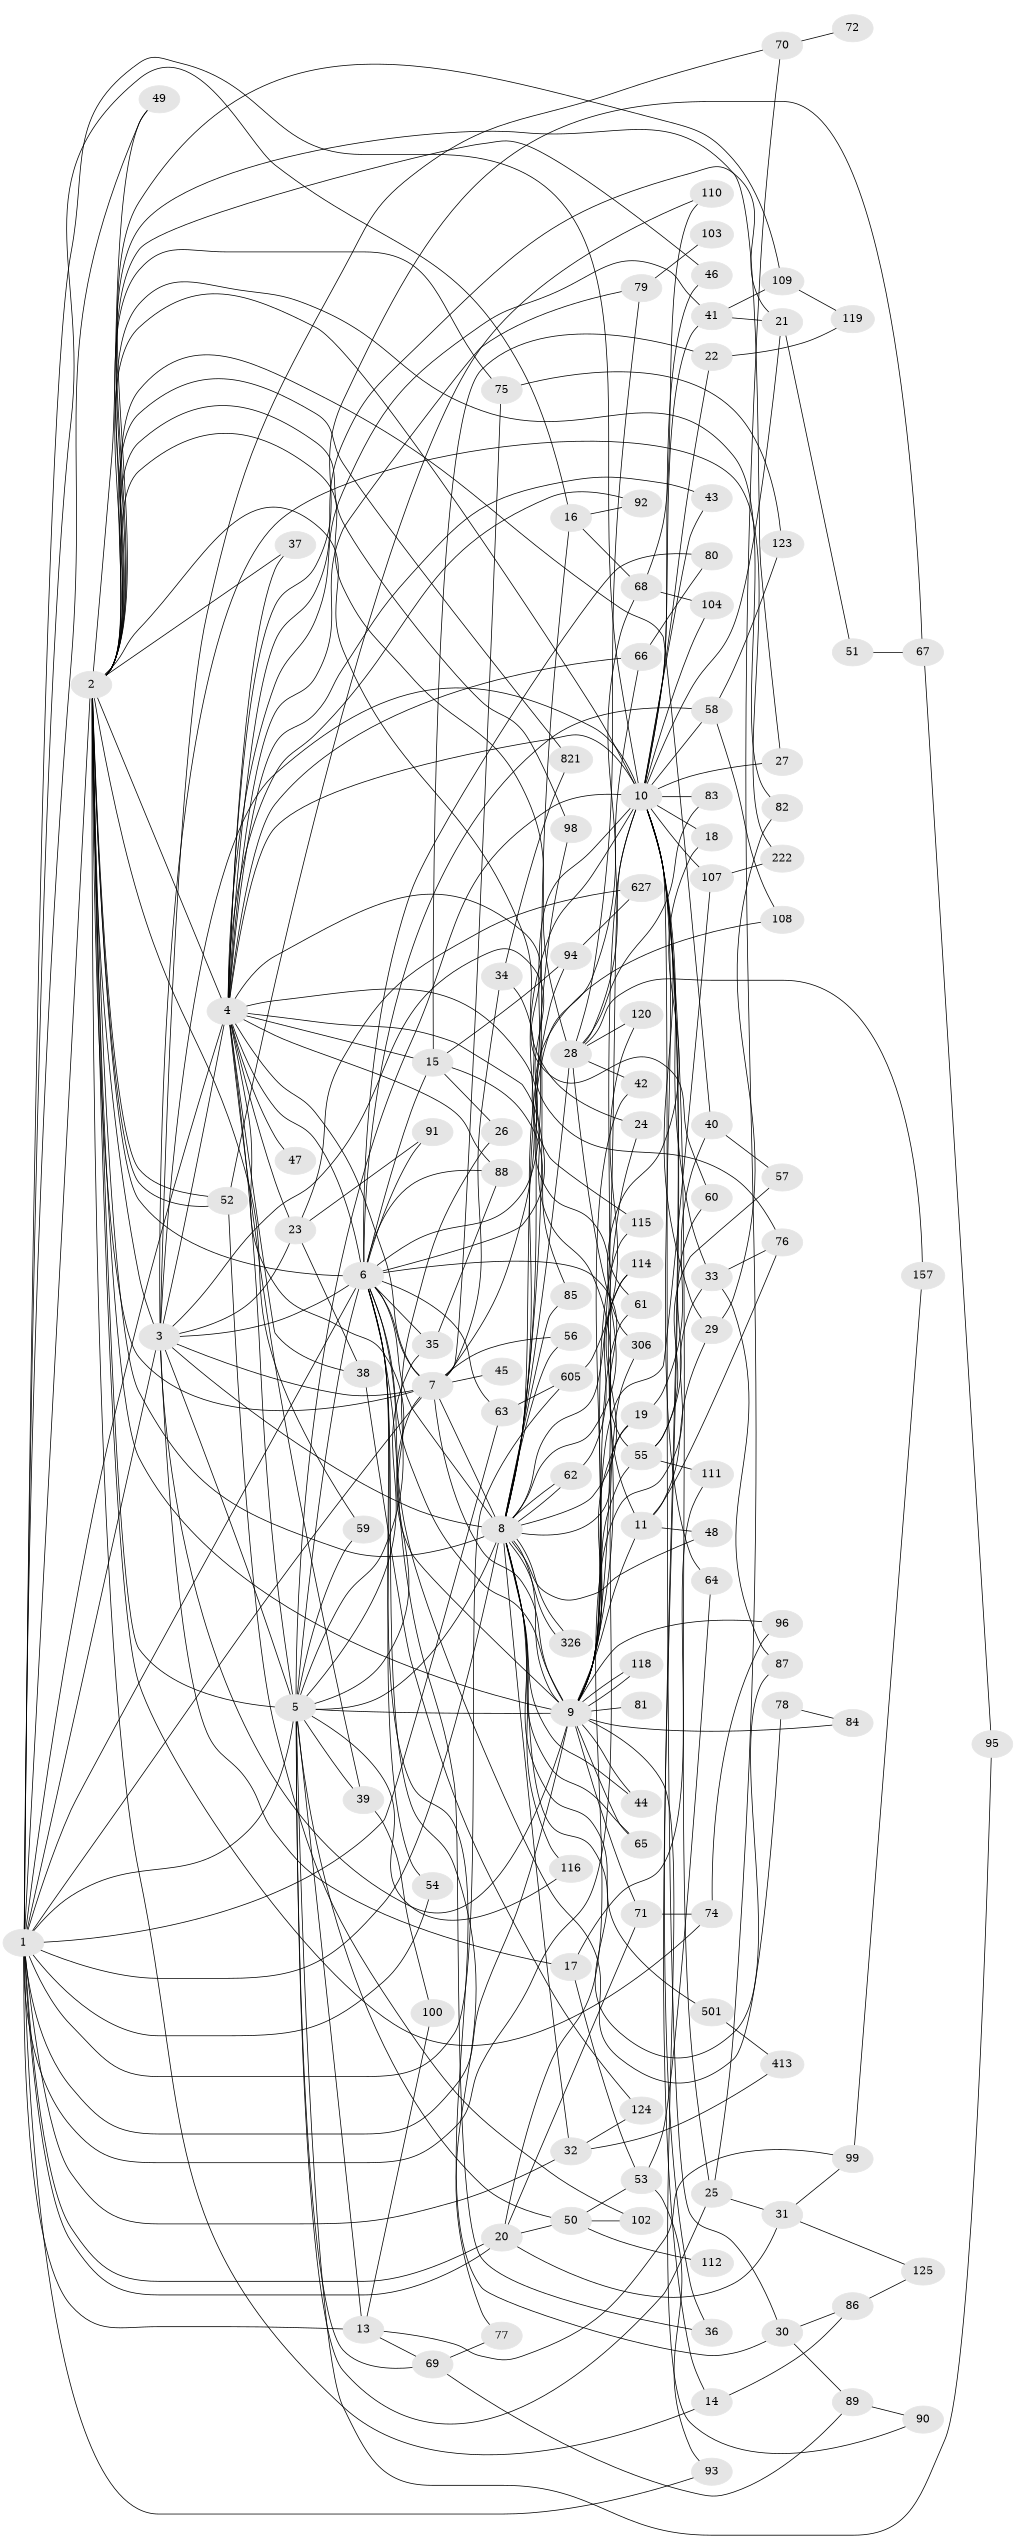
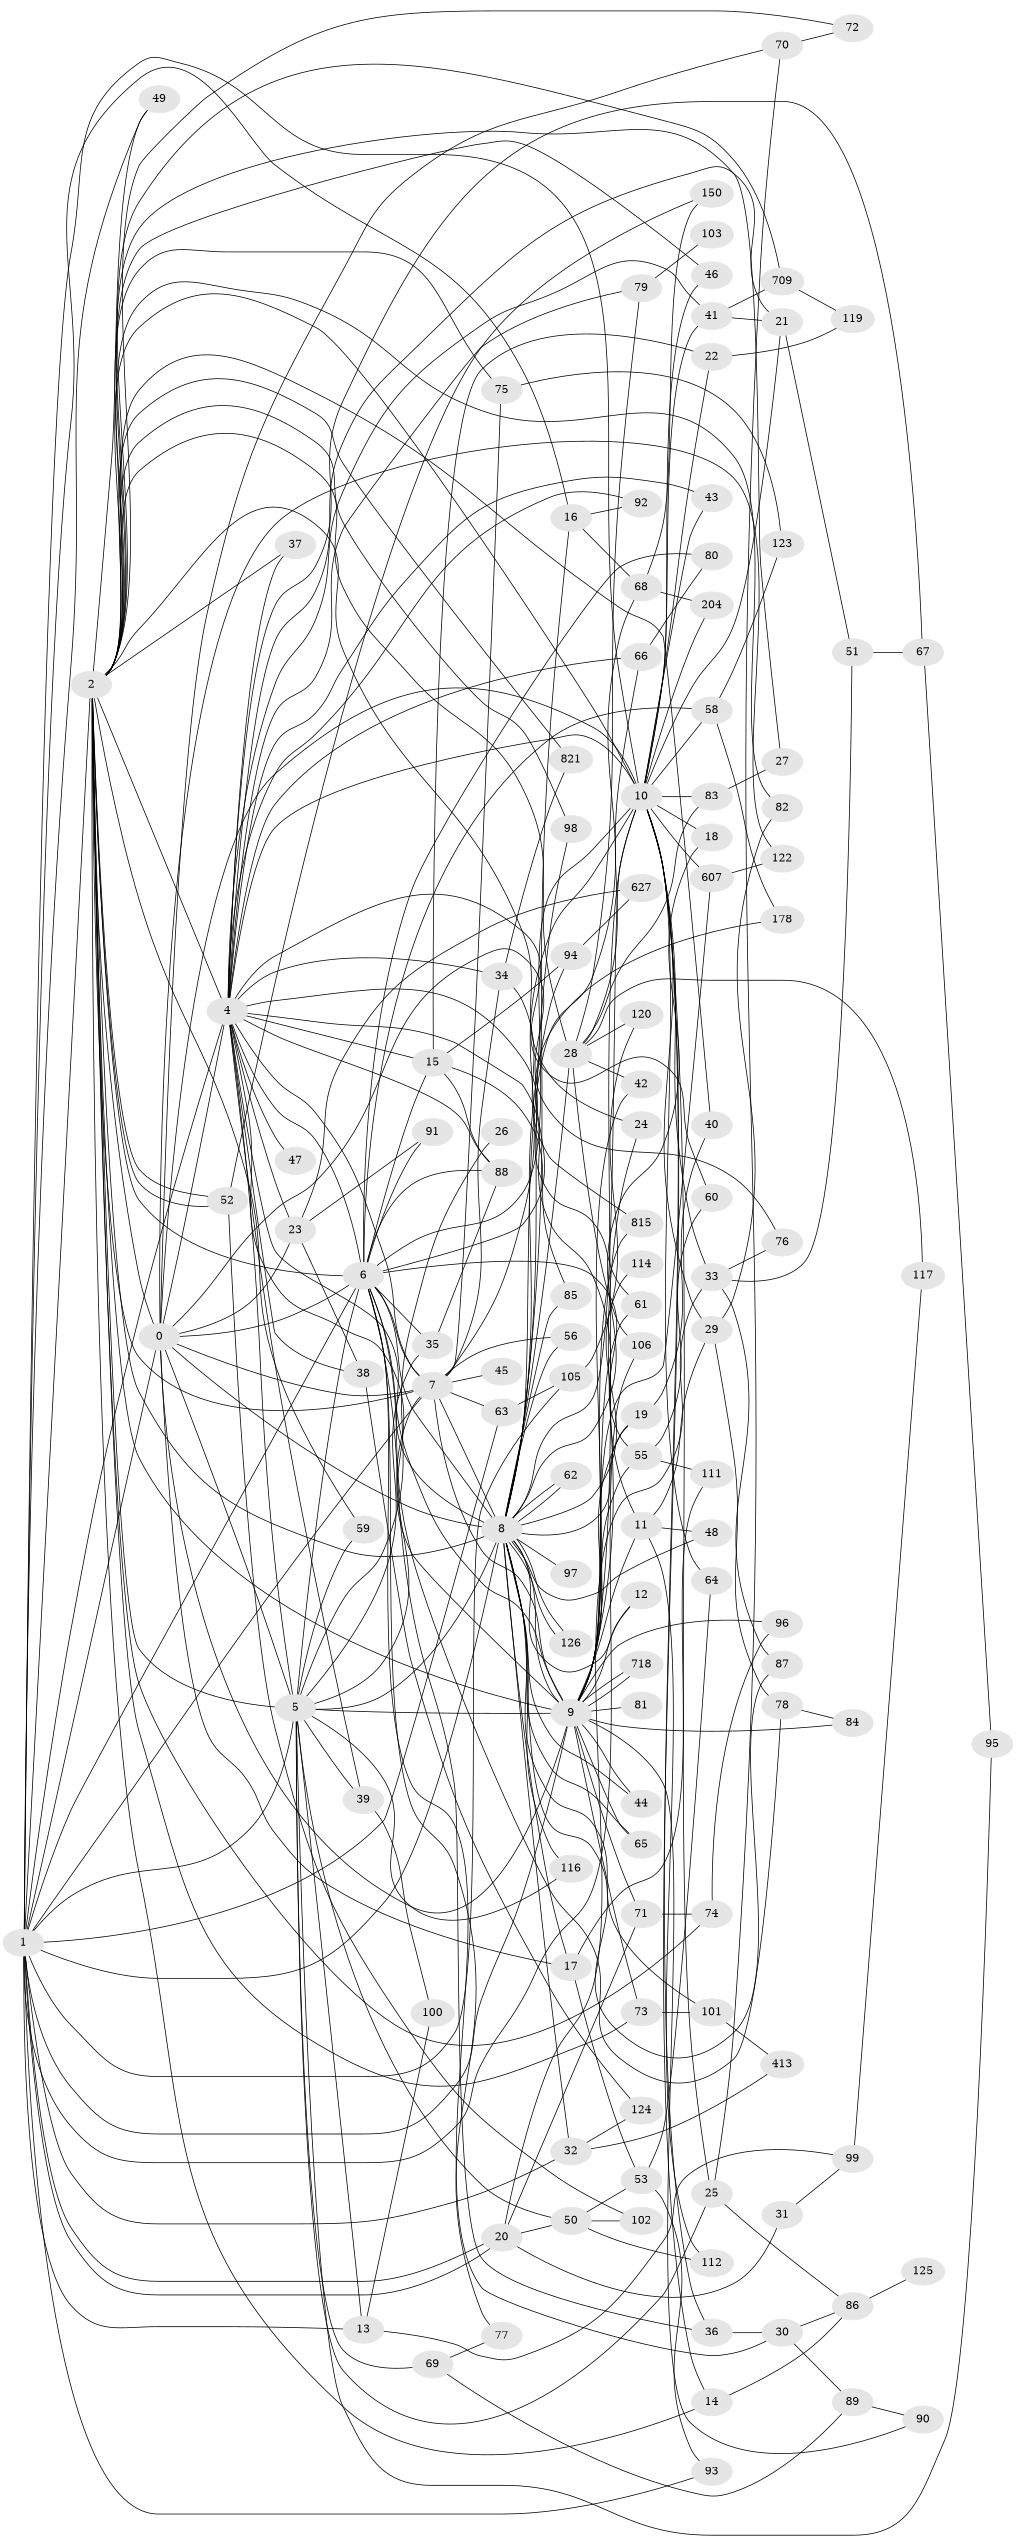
none -> (221, 87)
(712, 194) -> (712, 194)
(782, 281) -> (782, 281)
(712, 606) -> (712, 606)
(709, 772) -> (741, 783)
(782, 859) -> (782, 859)
(712, 878) -> (712, 878)
(782, 920) -> (782, 920)
none -> (355, 958)
none -> (841, 1022)
(466, 1096) -> (466, 1113)
(782, 1177) -> none
(641, 1224) -> (641, 1224)
(346, 1240) -> none
(923, 1276) -> (923, 1276)
none -> (370, 1315)
(451, 1322) -> (467, 1399)
(159, 1337) -> (159, 1337)
(641, 1346) -> (641, 1346)
(605, 1370) -> none
(571, 1378) -> (571, 1378)
(720, 1388) -> (672, 1788)
none -> (736, 1477)
none -> (571, 1574)
(668, 1582) -> (747, 2333)
none -> (641, 1595)
(571, 1644) -> (571, 1644)
(641, 1665) -> (641, 1665)
none -> (543, 1853)
(433, 1886) -> none
none -> (641, 2012)
(712, 2012) -> (712, 2012)
(747, 2204) -> (781, 2251)
(852, 2243) -> none
(398, 2347) -> none
